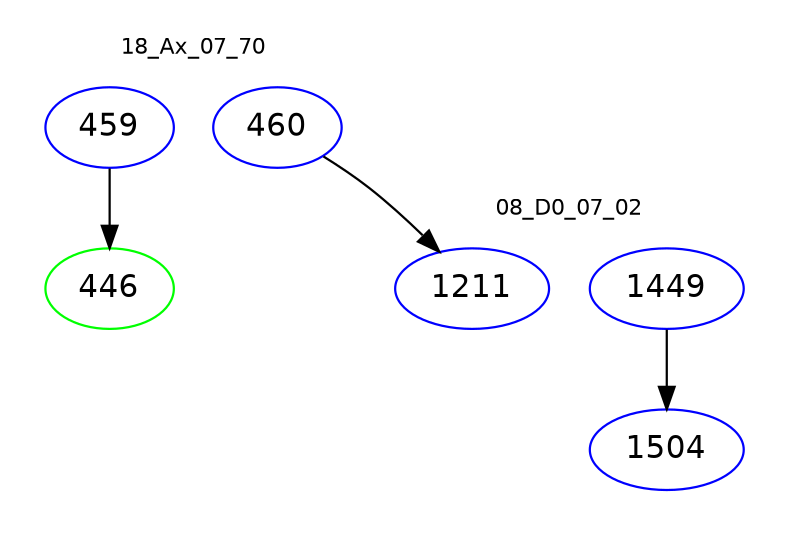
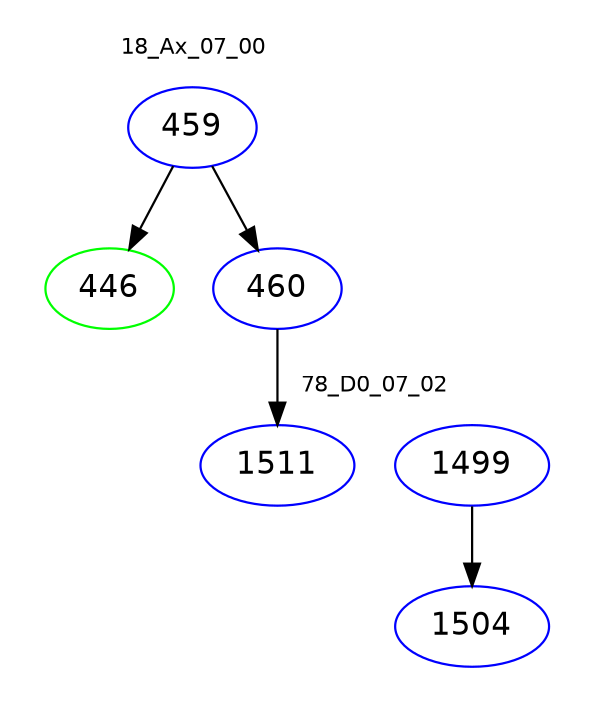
(194, 48) -> (194, 48)
none -> (229, 198)
(569, 209) -> (375, 386)
(472, 289) -> (277, 465)
(667, 289) -> (472, 465)
